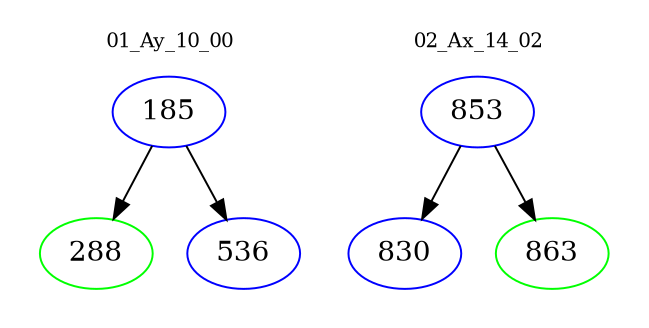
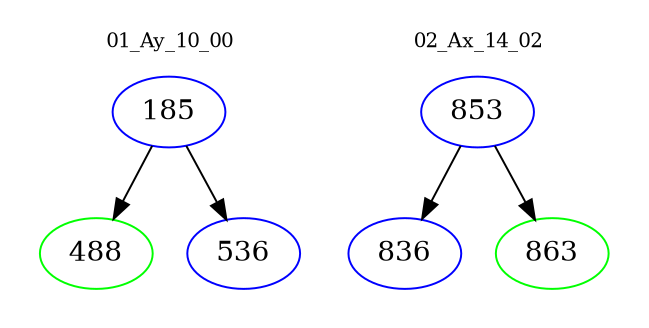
(96, 254) -> (96, 254)
(405, 254) -> (405, 254)
